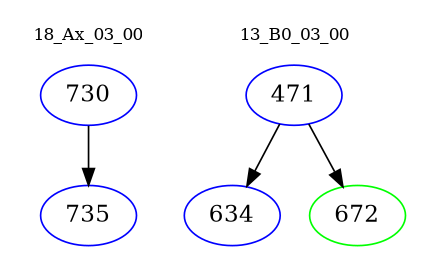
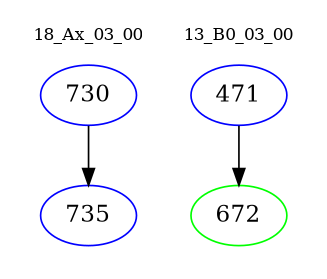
(232, 216) -> none
